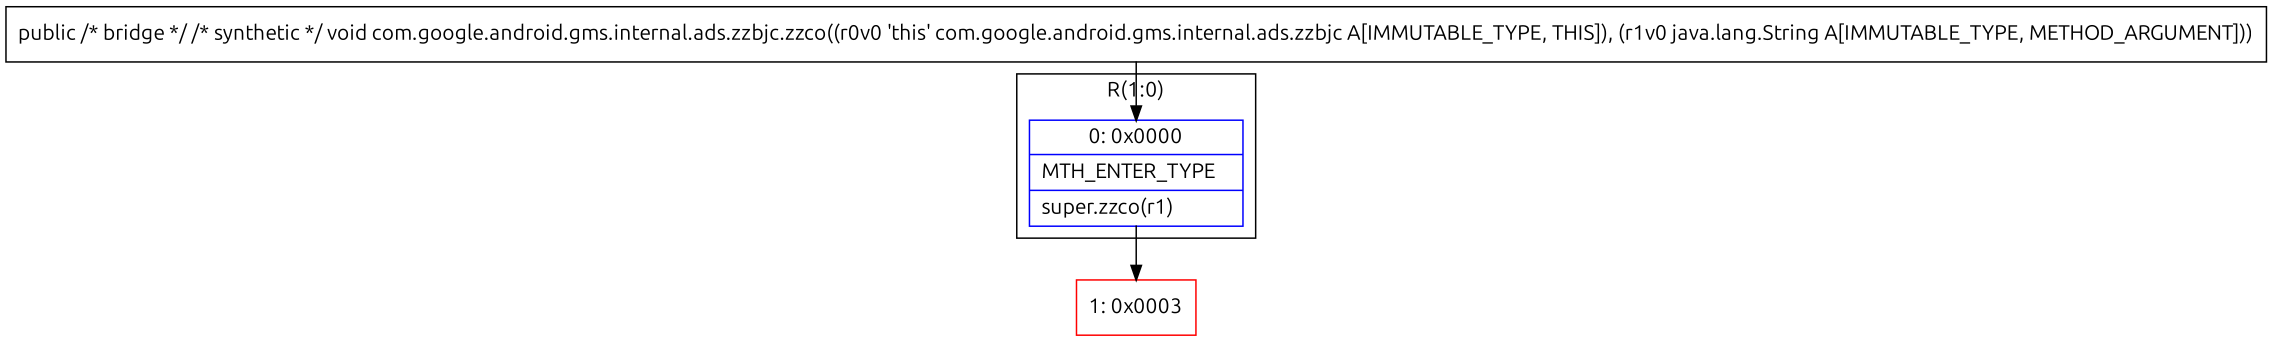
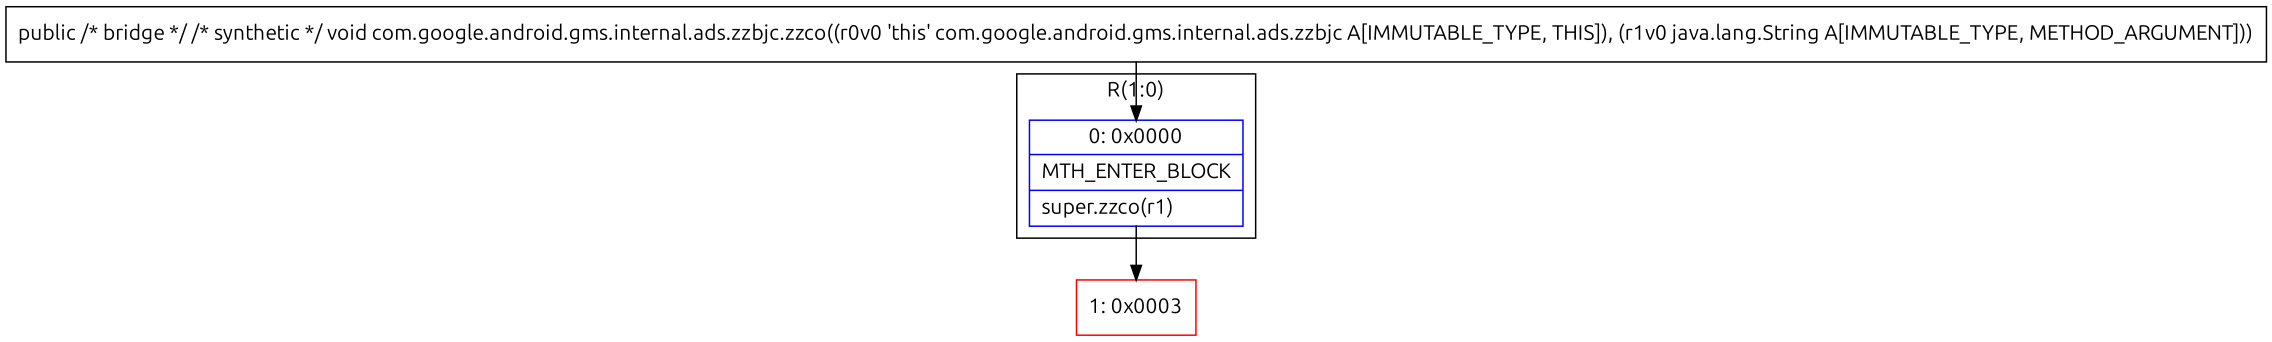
(1129, 172) -> (1136, 172)
